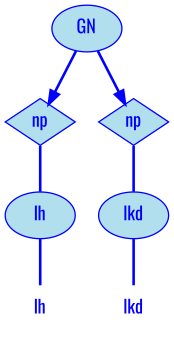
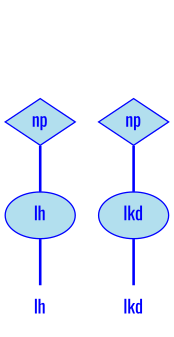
(87, 29) -> none
